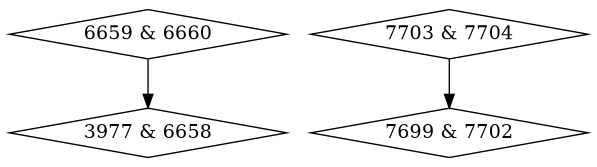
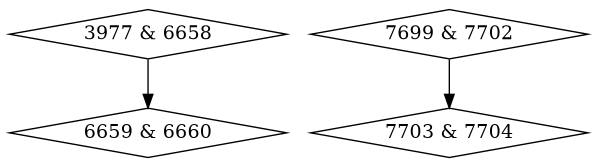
(148, 77) -> (148, 77)
(449, 77) -> (449, 77)
